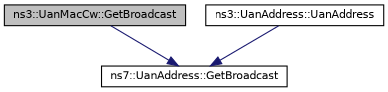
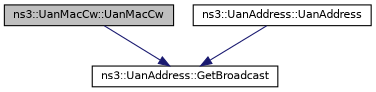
(95, 15) -> (89, 15)
(194, 76) -> (185, 76)
